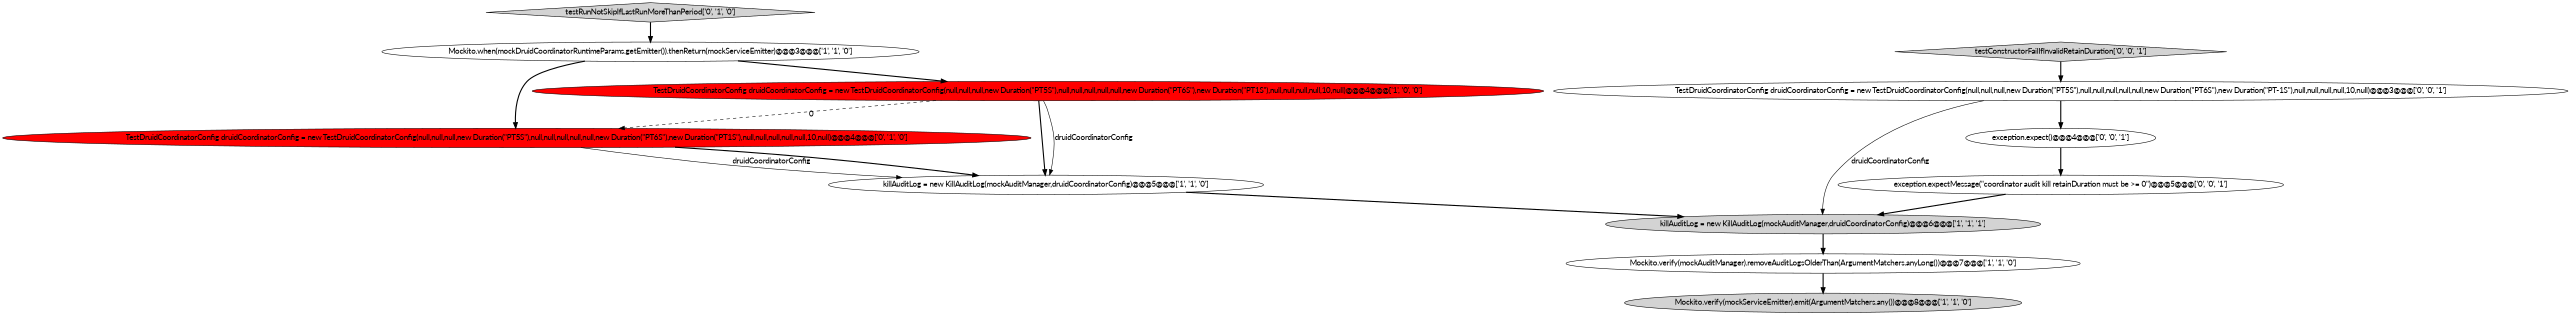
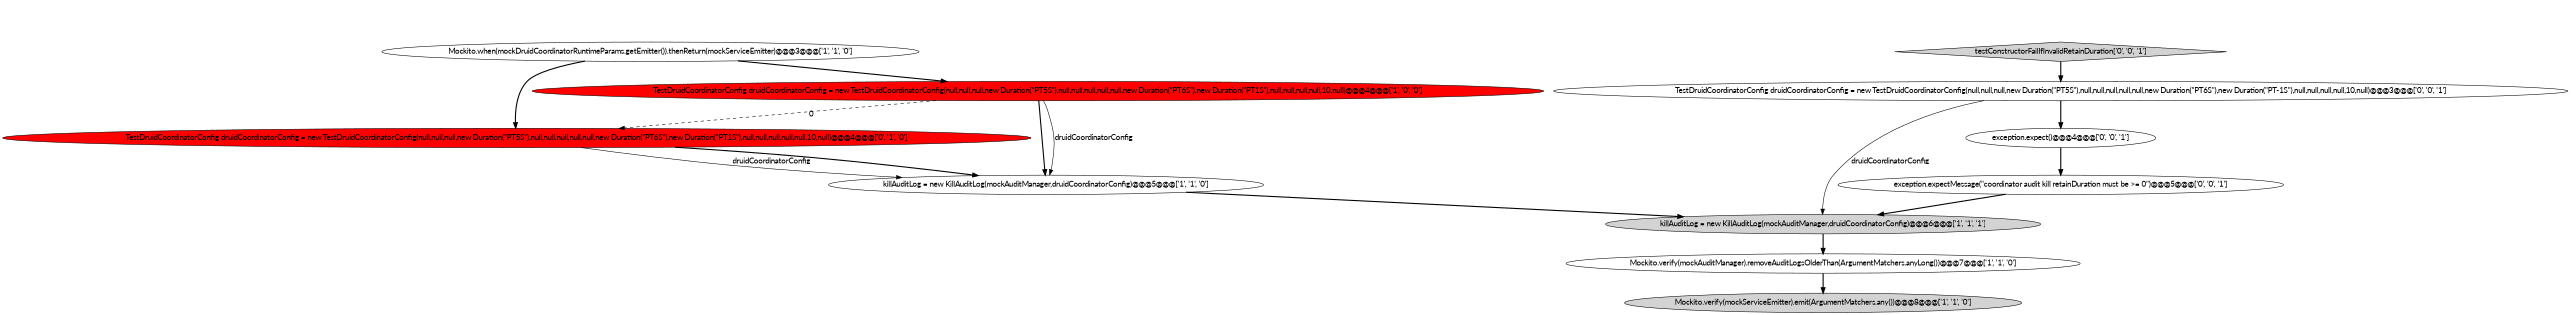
(650, 12) -> none
